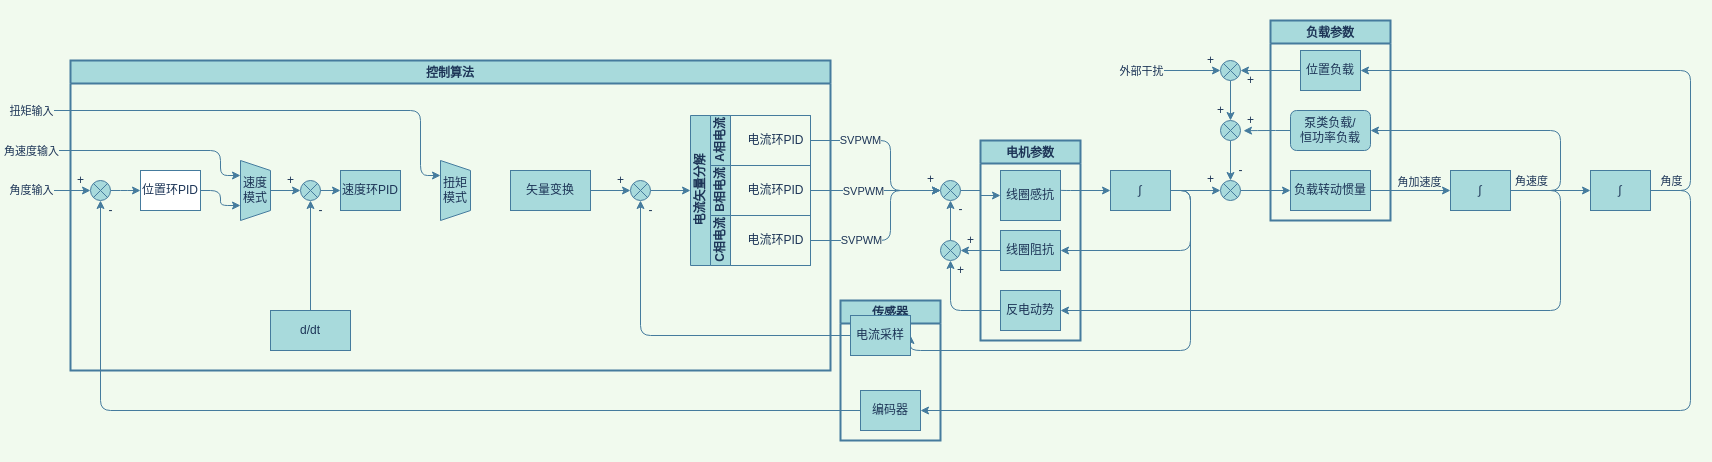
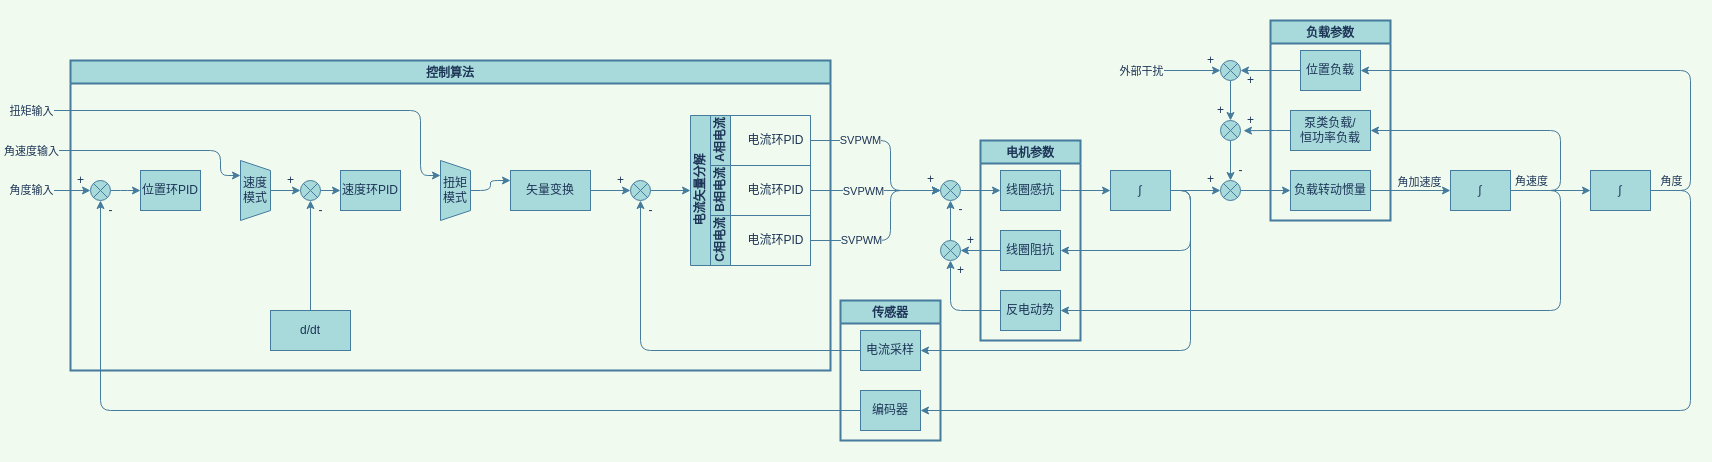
(1331, 131) -> (1331, 131)
none -> (490, 186)
(171, 191) -> (171, 191)
(1031, 196) -> (1031, 191)
(220, 197) -> none
(881, 336) -> (891, 351)
